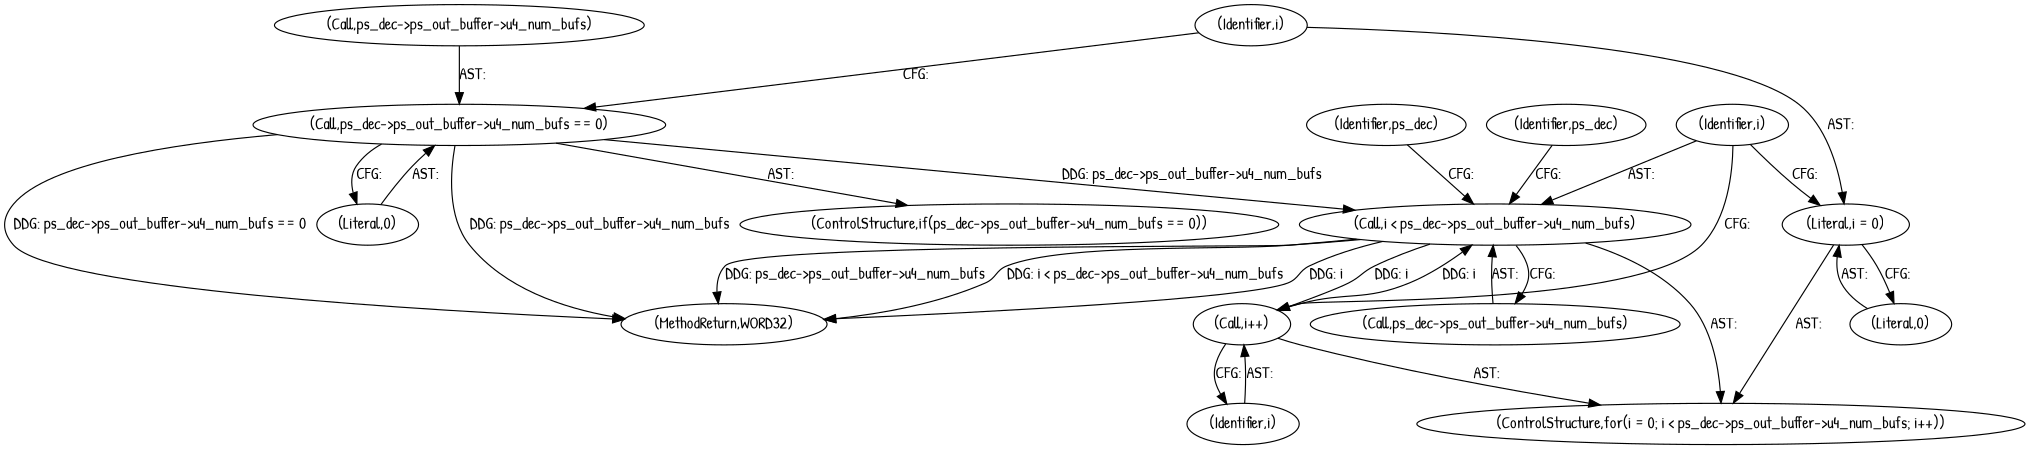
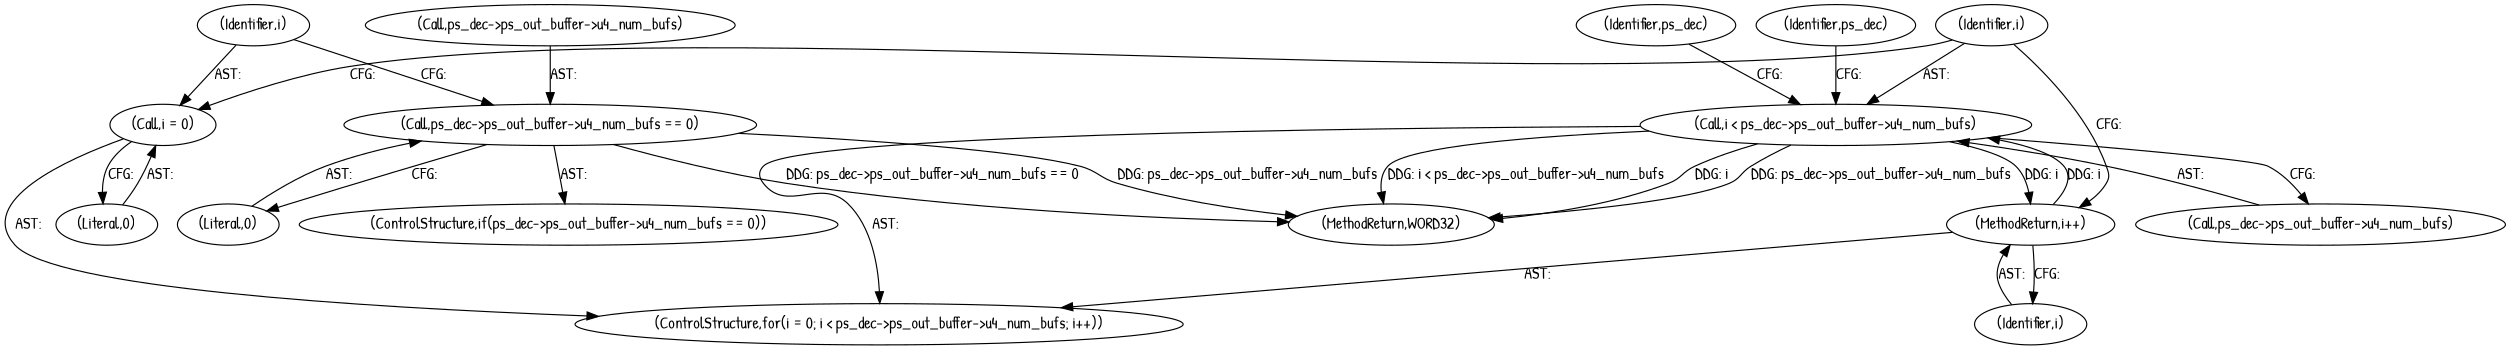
(974, 174) -> none
(1846, 225) -> (163, 125)
(1242, 324) -> (2031, 225)
